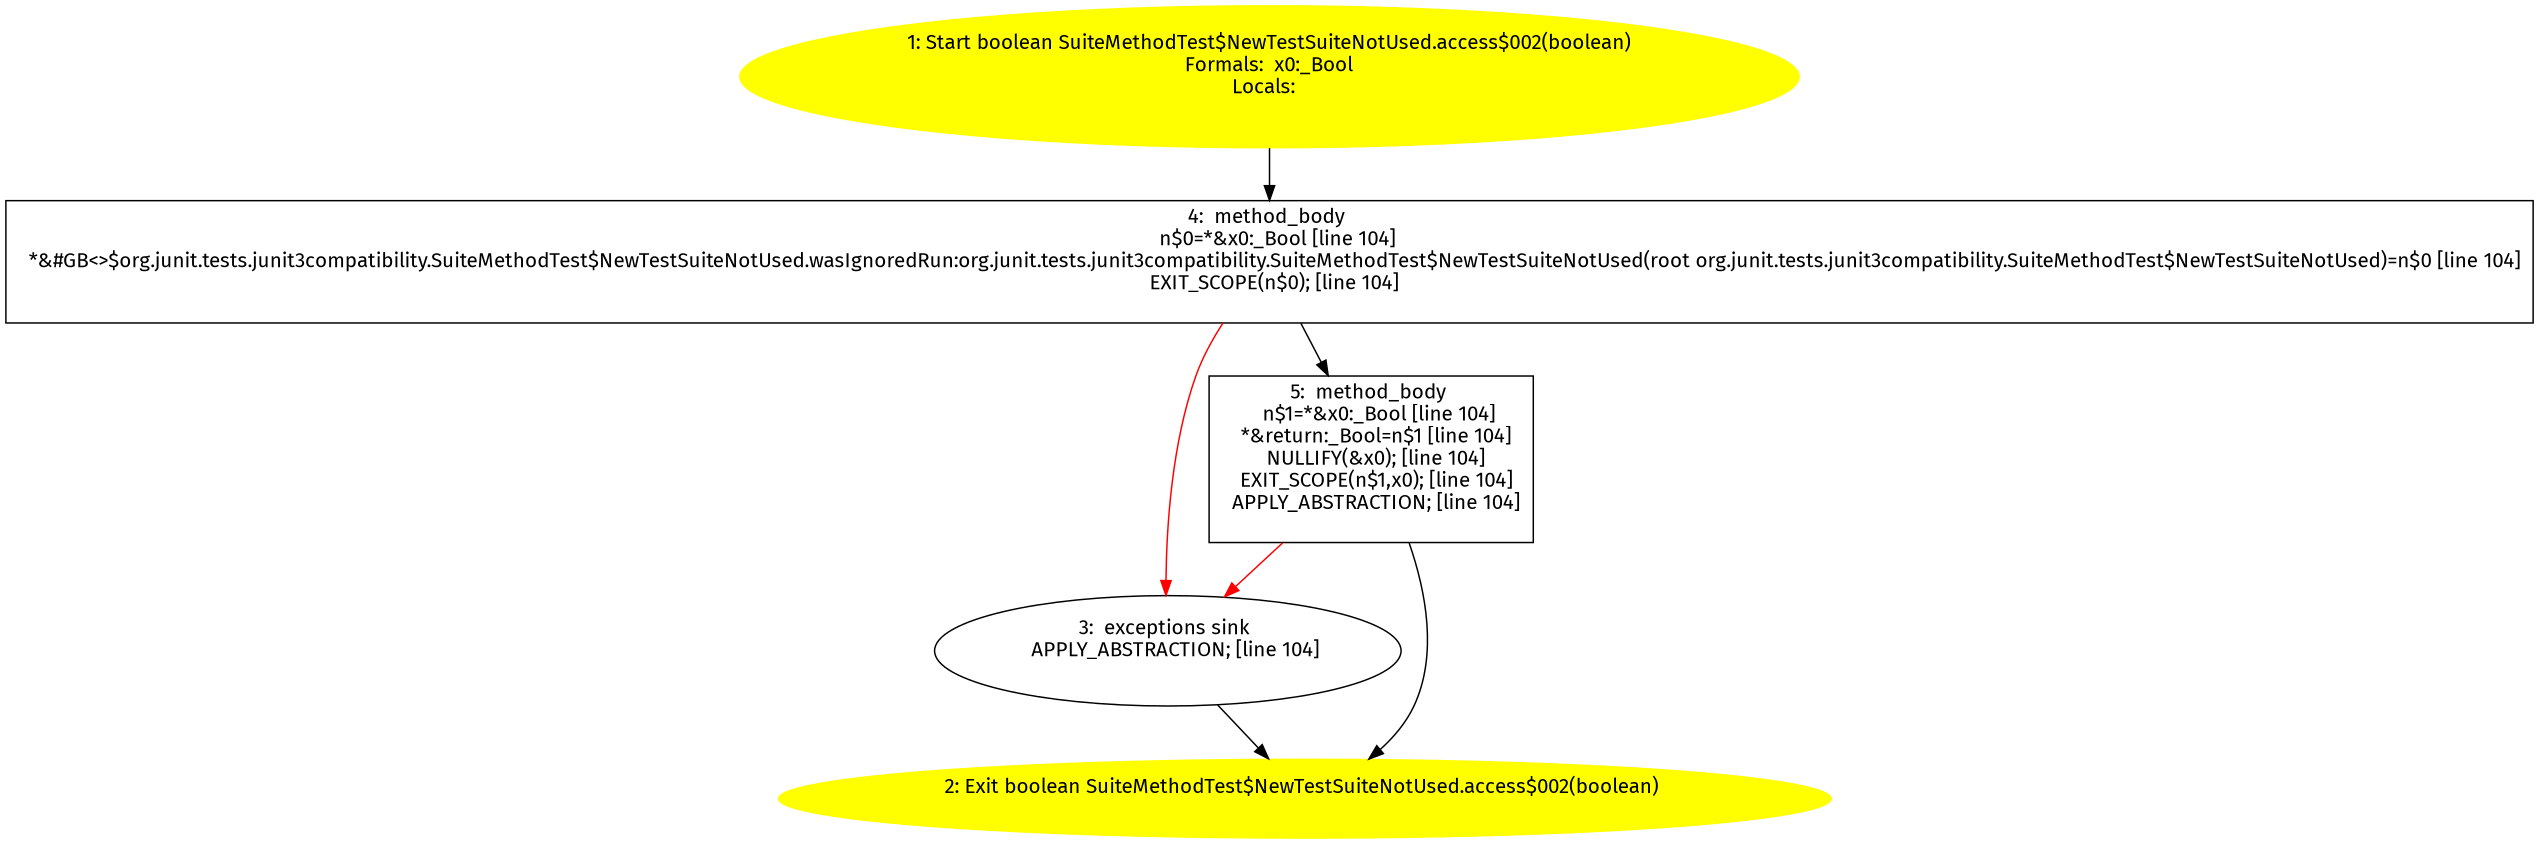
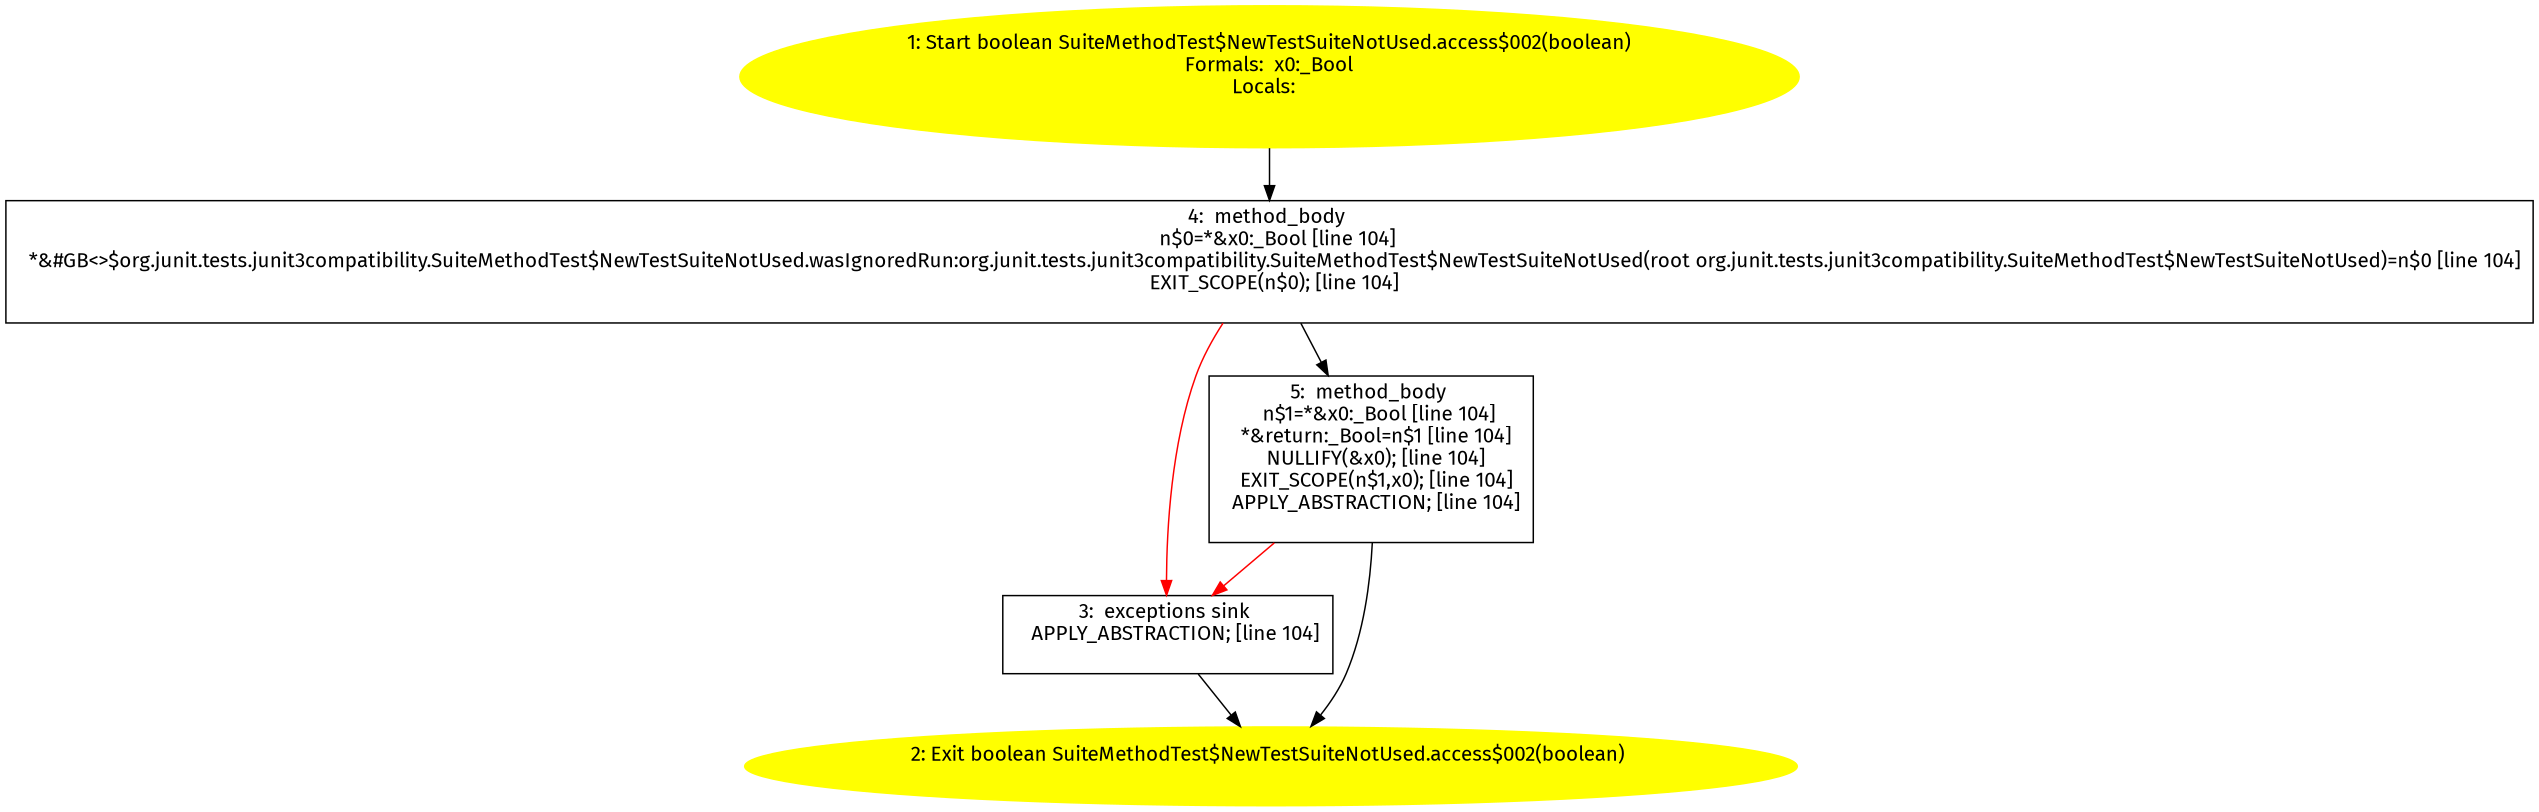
(1168, 651) -> (1168, 635)
